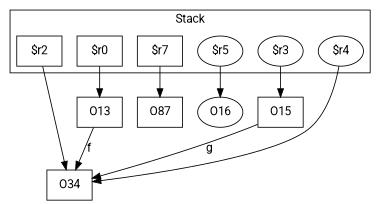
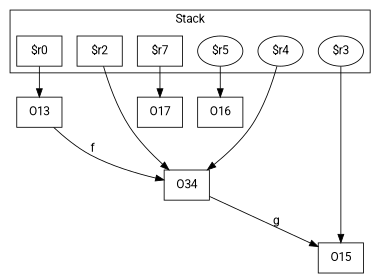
(160, 112) -> (160, 112)
(220, 112) -> (220, 112)
(180, 152) -> (260, 220)
